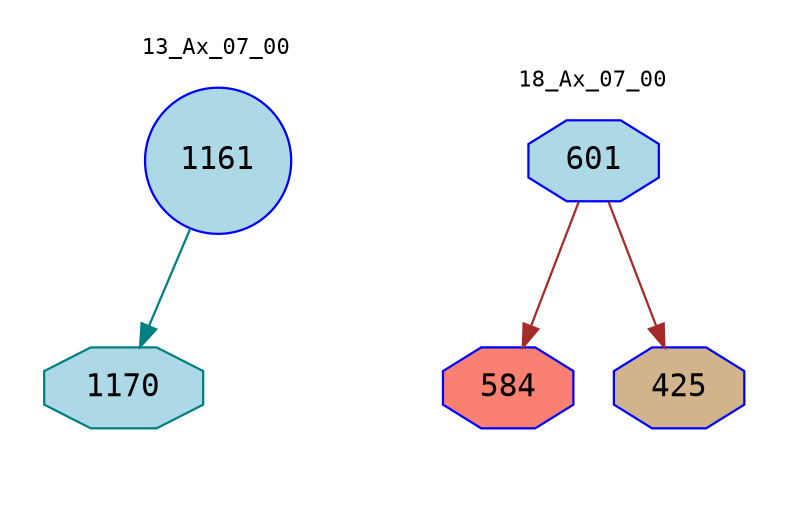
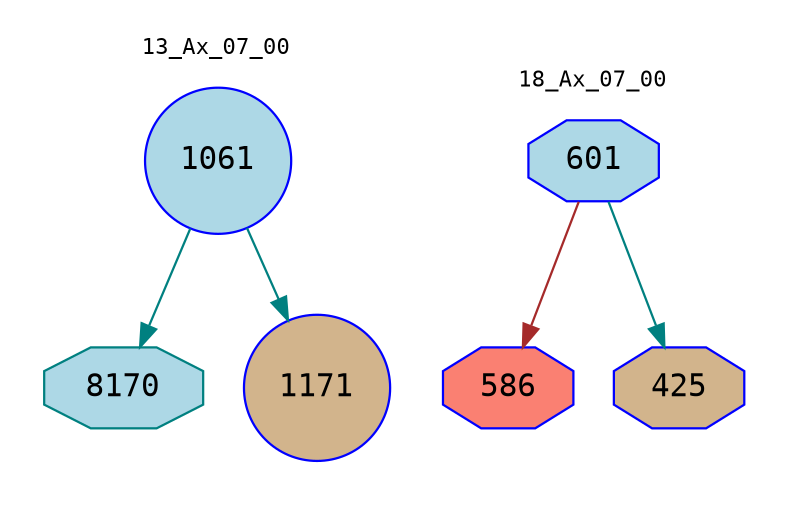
(218, 161) -> (218, 161)
(632, 264) -> (632, 264)
(124, 388) -> (124, 388)
none -> (317, 388)
(508, 388) -> (508, 388)
